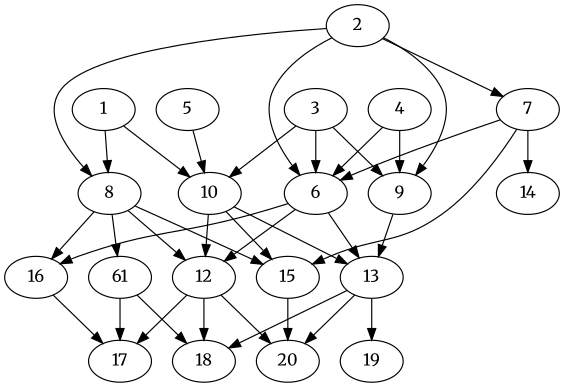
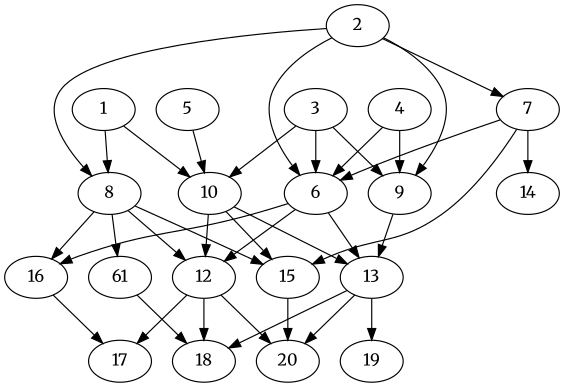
(120, 314) -> none
